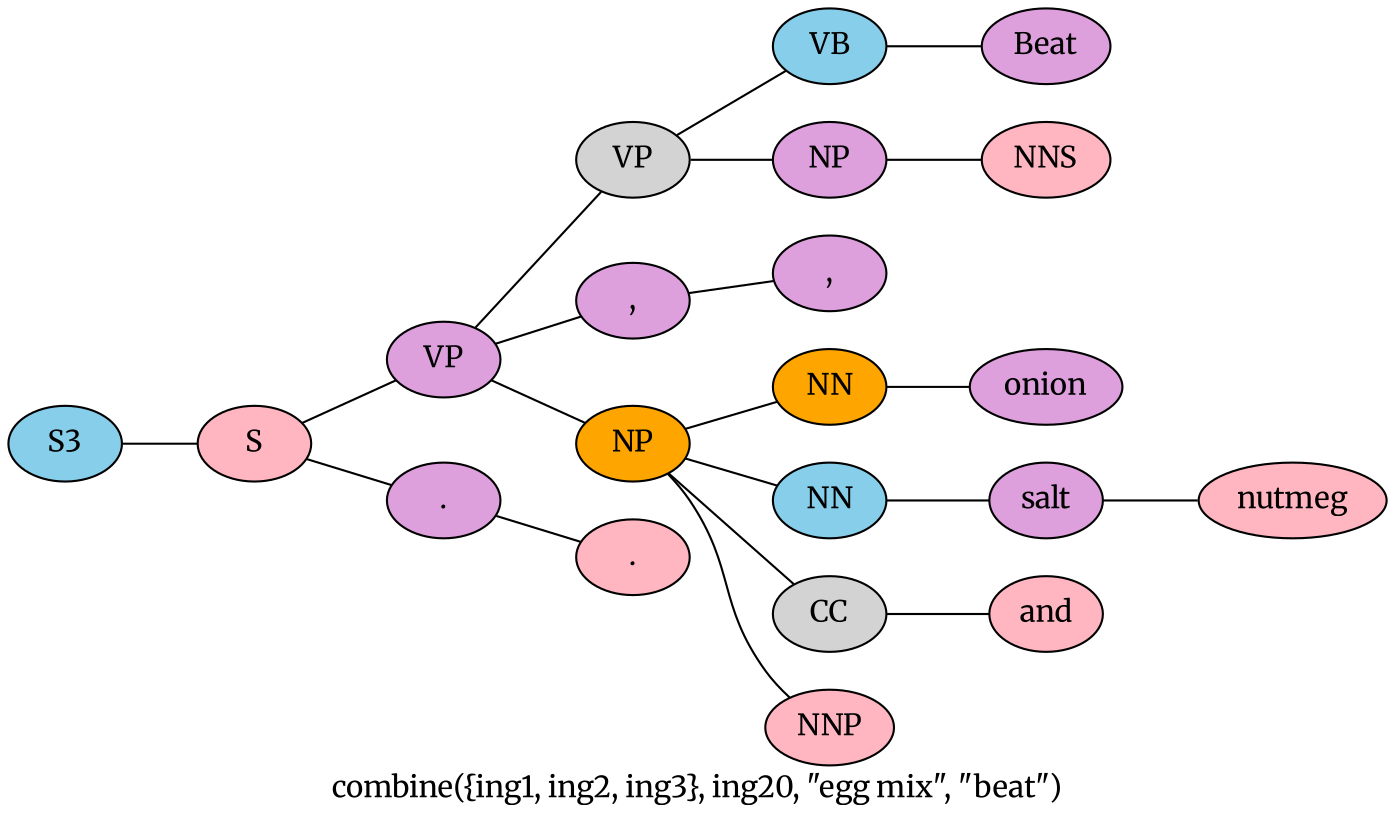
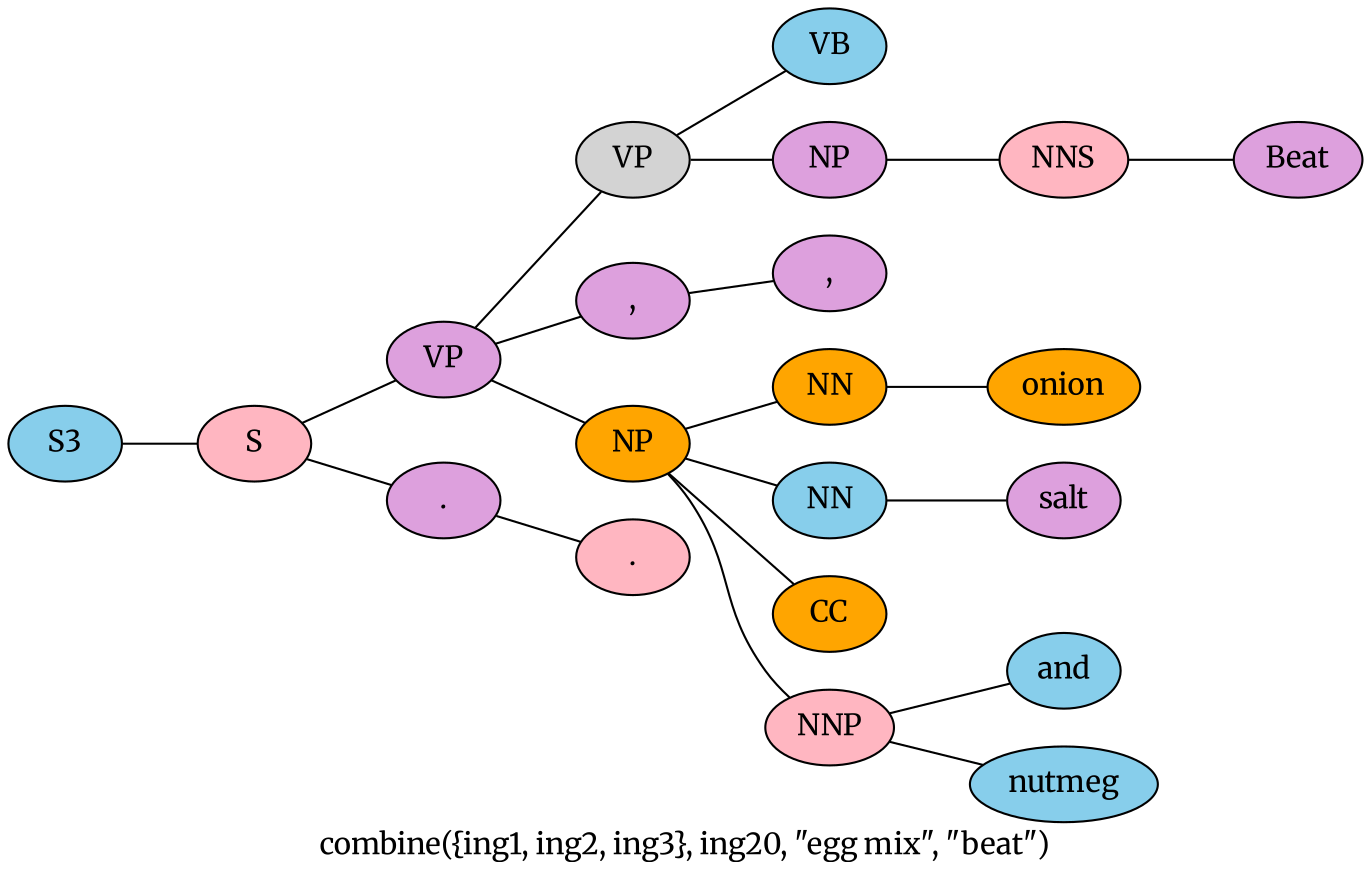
(934, 46) -> (1181, 160)
(1046, 387) -> (1064, 387)
(1150, 500) -> (936, 753)
(1293, 500) -> (1064, 784)
(830, 614) -> (830, 614)
(938, 614) -> (950, 698)
(1046, 614) -> (1064, 671)
